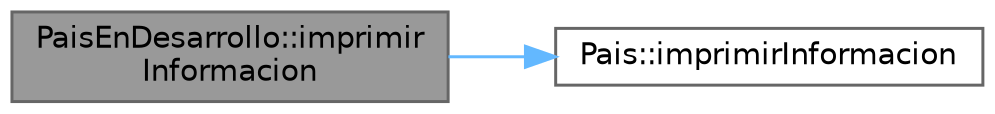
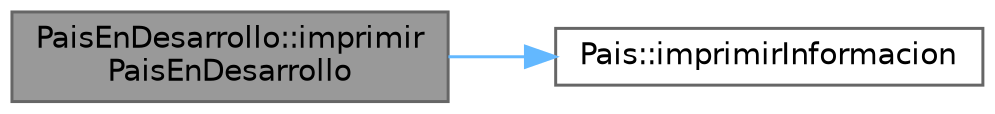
(230, 57) -> (230, 57)
